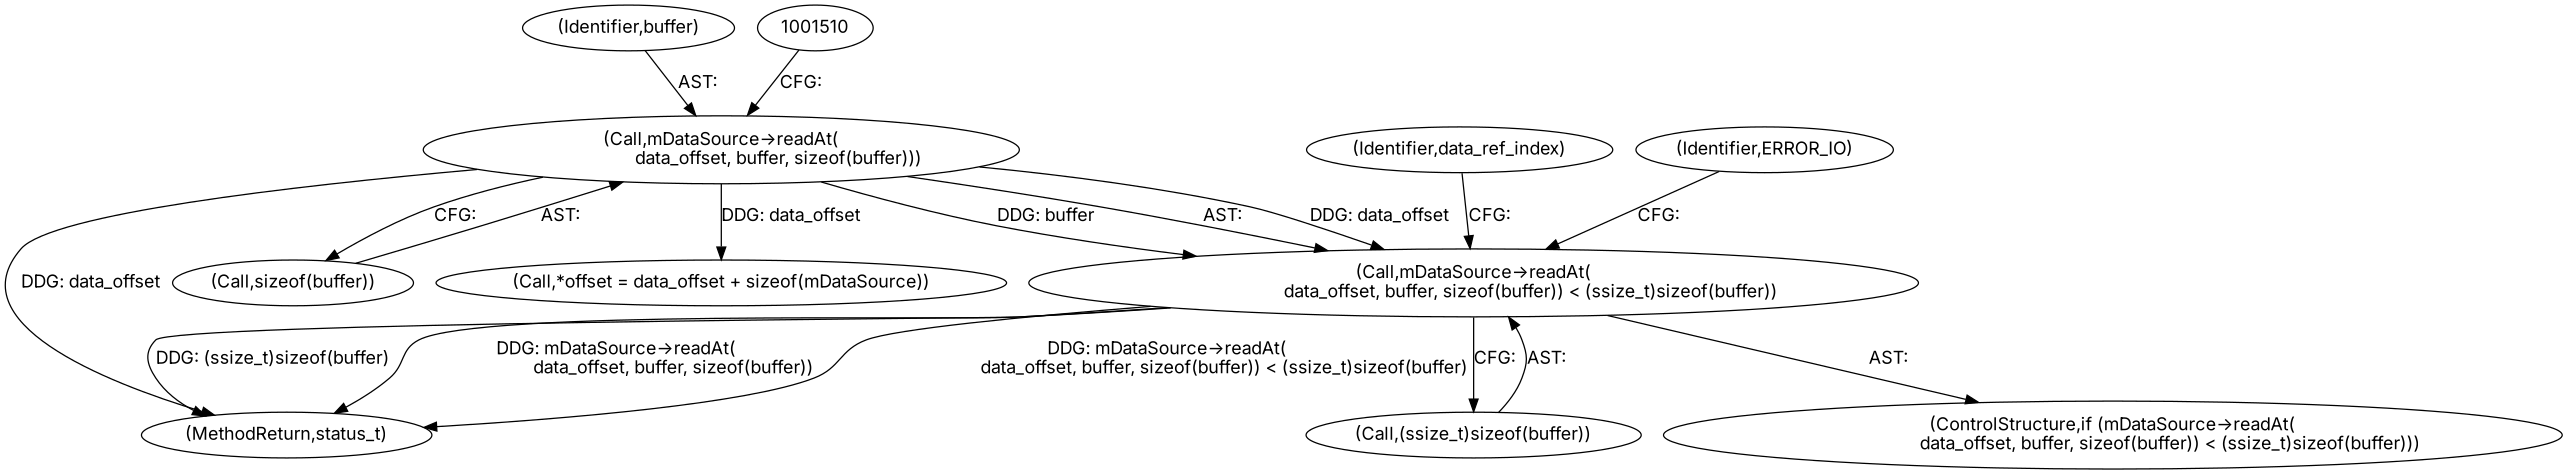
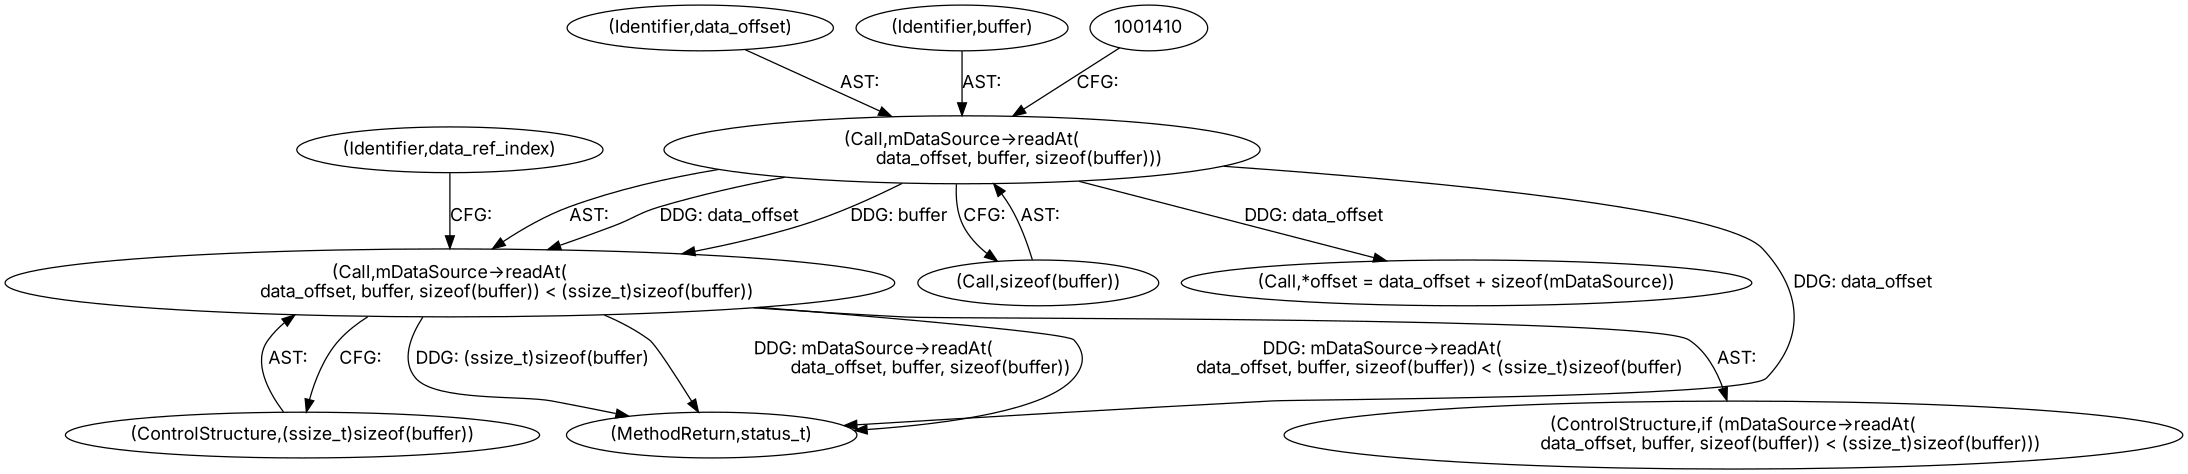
none -> (700, 28)
(815, 28) -> (1149, 28)
(1765, 150) -> none
(1474, 435) -> (302, 435)
